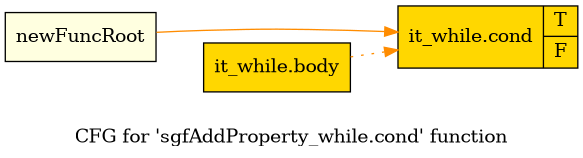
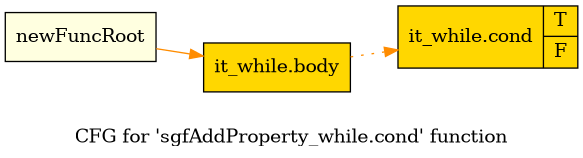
(271, 29) -> (173, 51)
